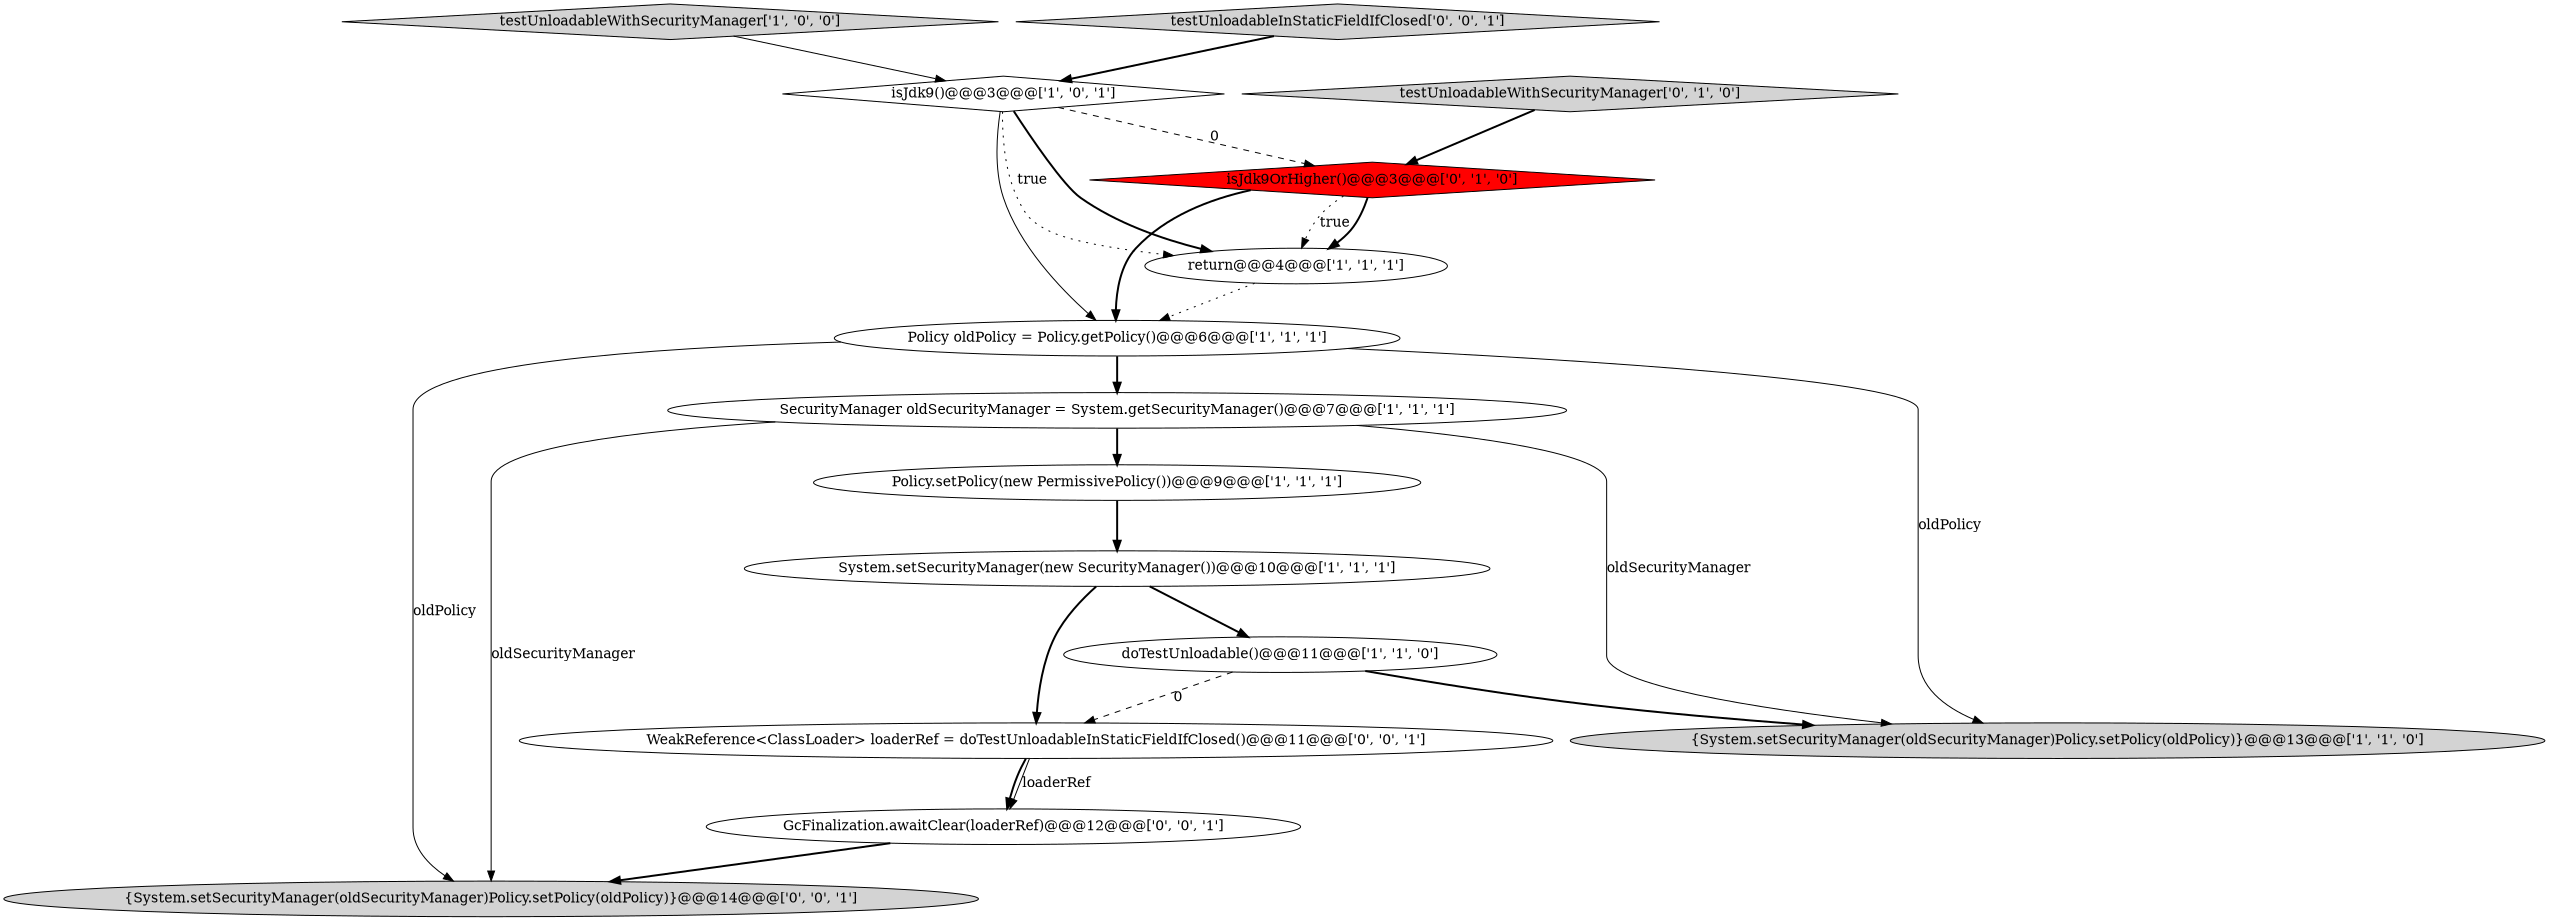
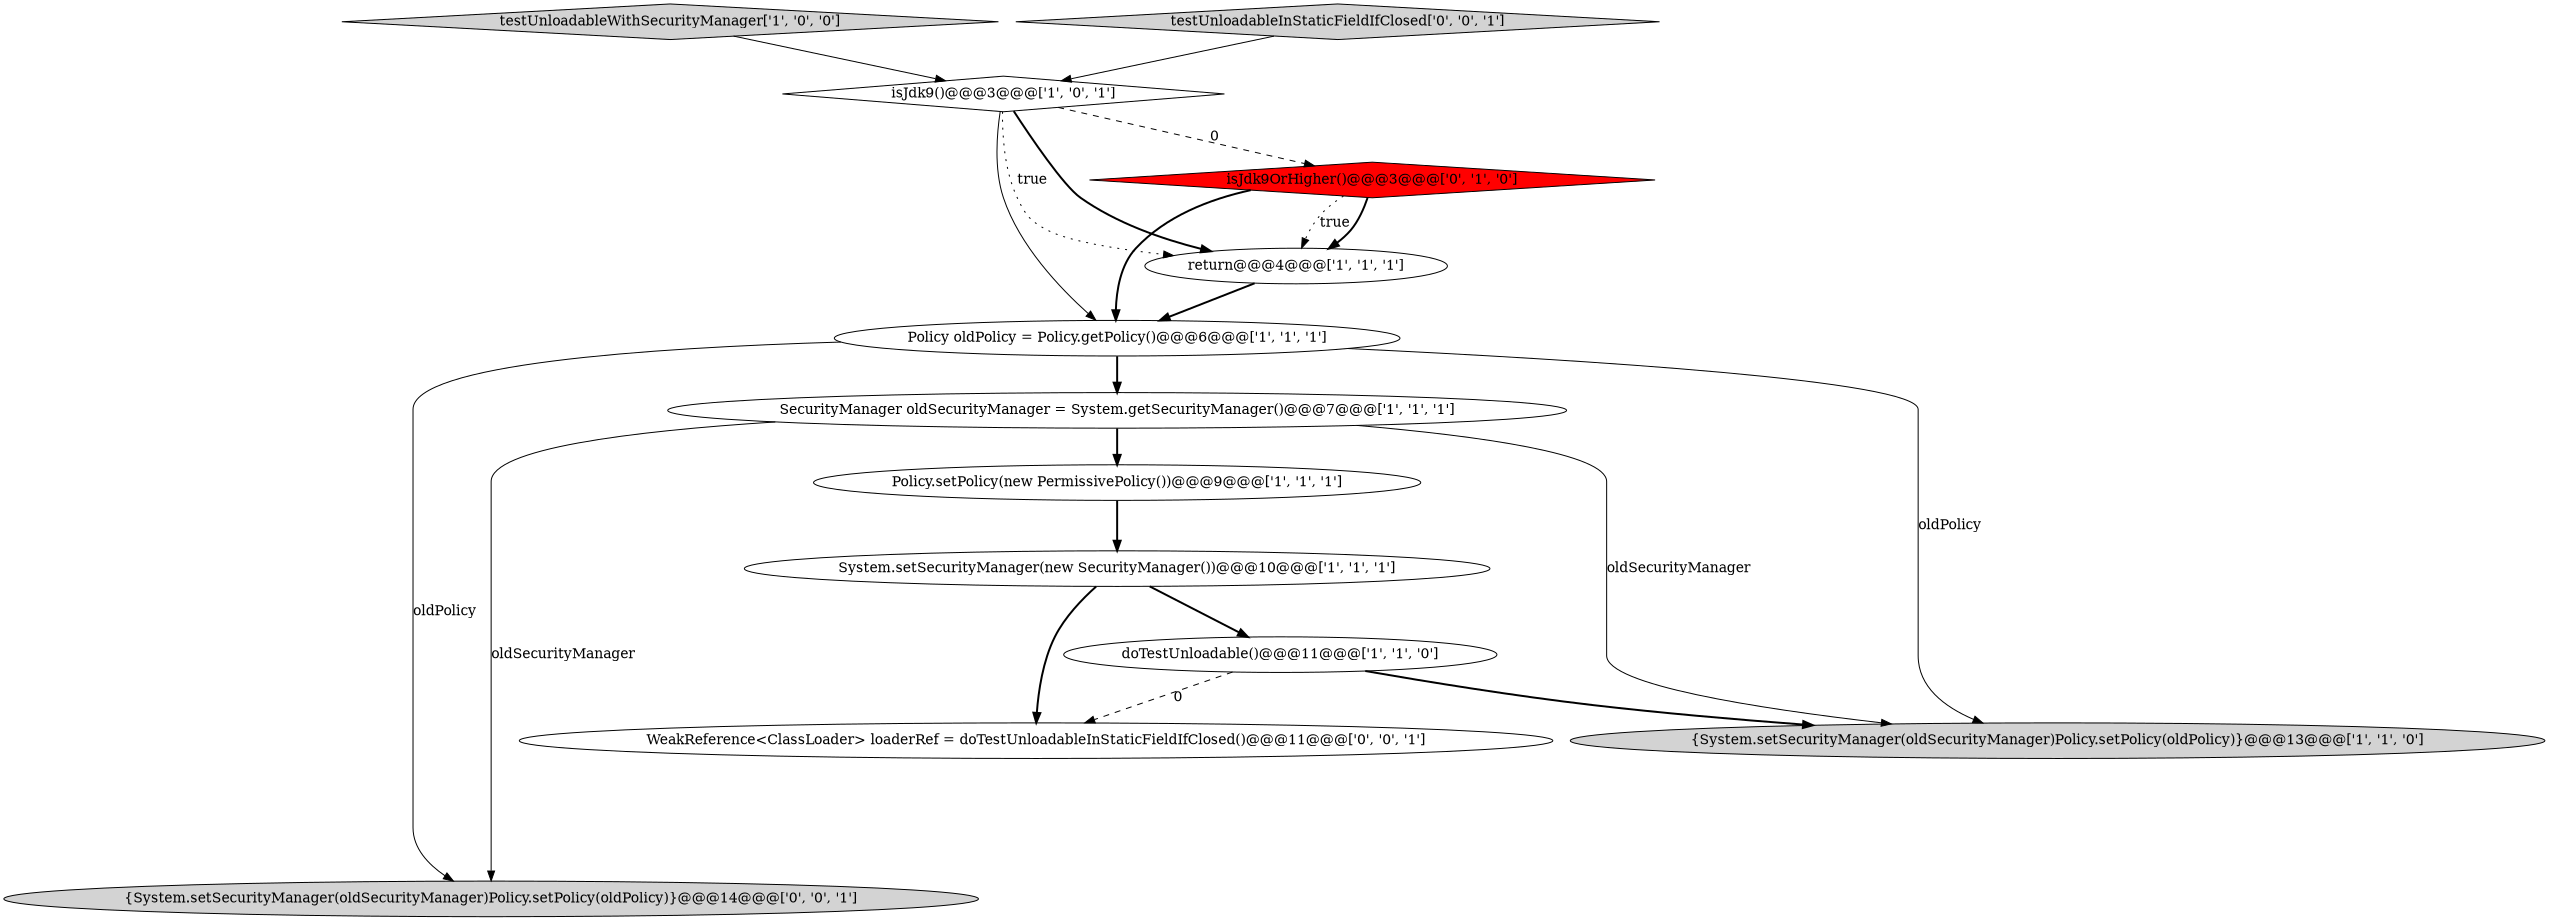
(1173, 57) -> (1173, 57)
(1570, 94) -> none
(1212, 300) -> (1212, 300)
(1003, 827) -> none
